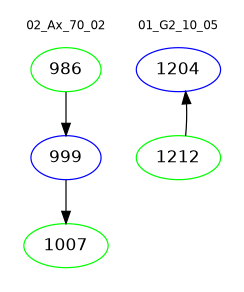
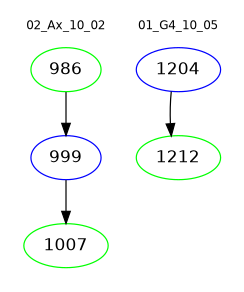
(66, 26) -> (66, 26)
(178, 26) -> (178, 26)
(187, 120) -> (170, 108)
